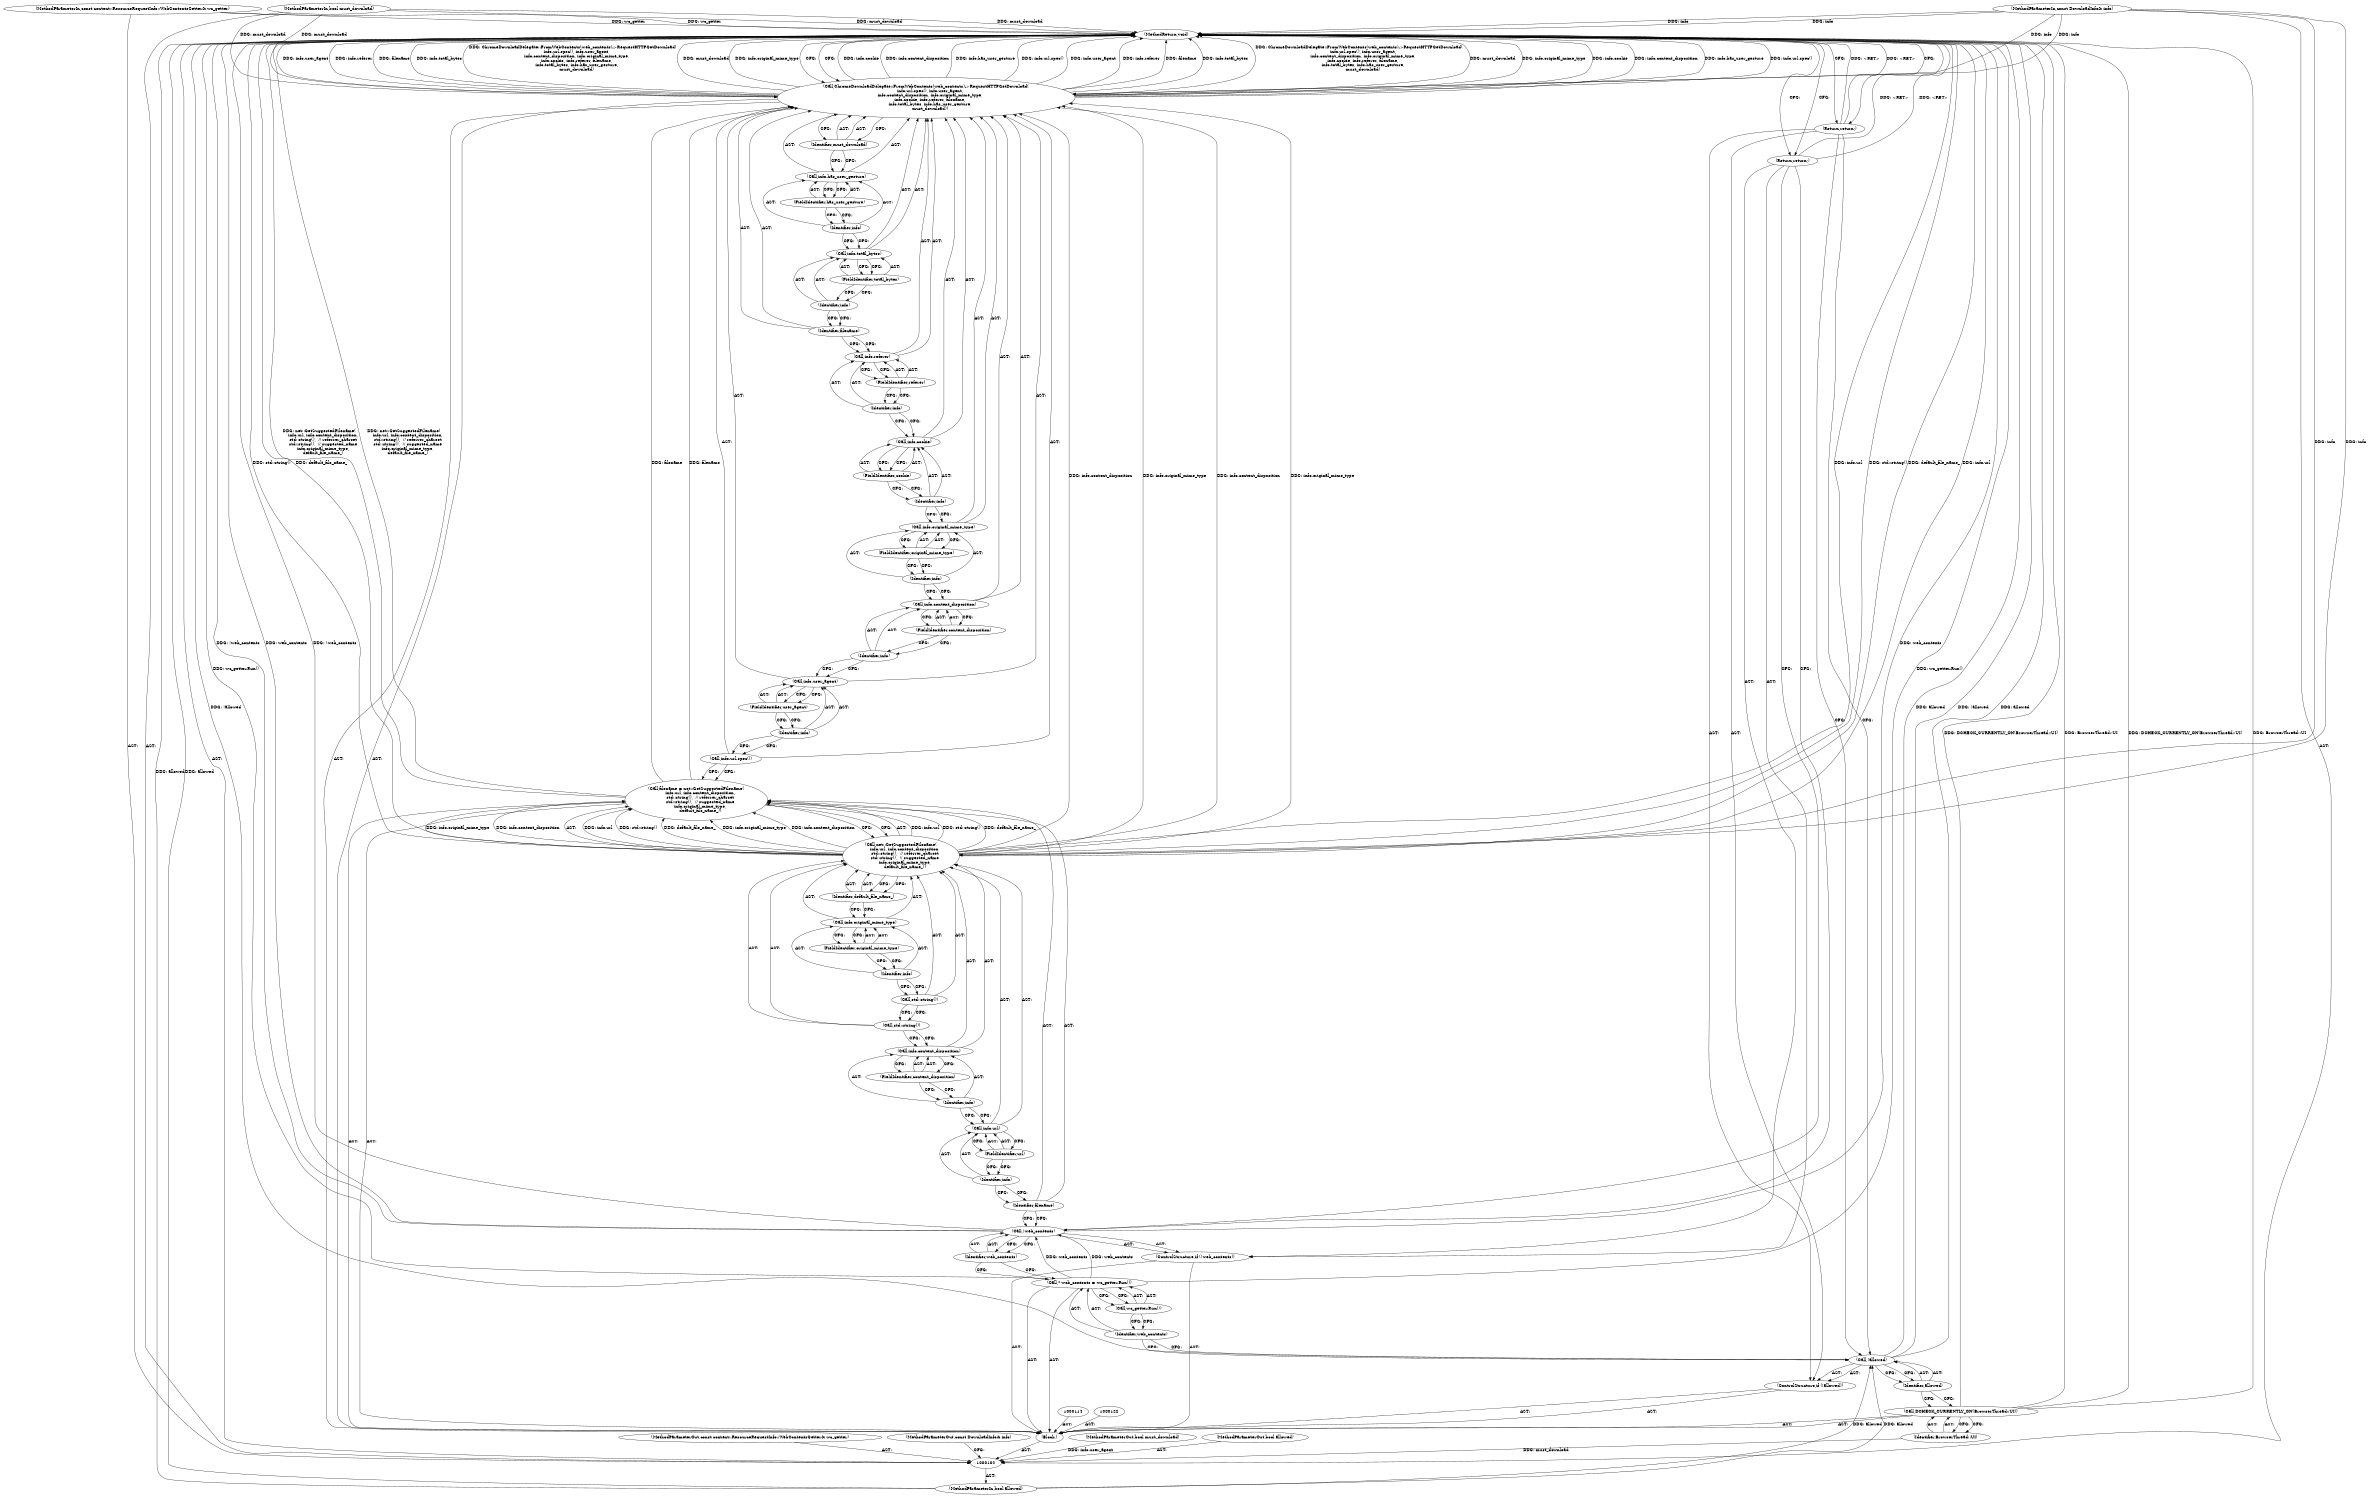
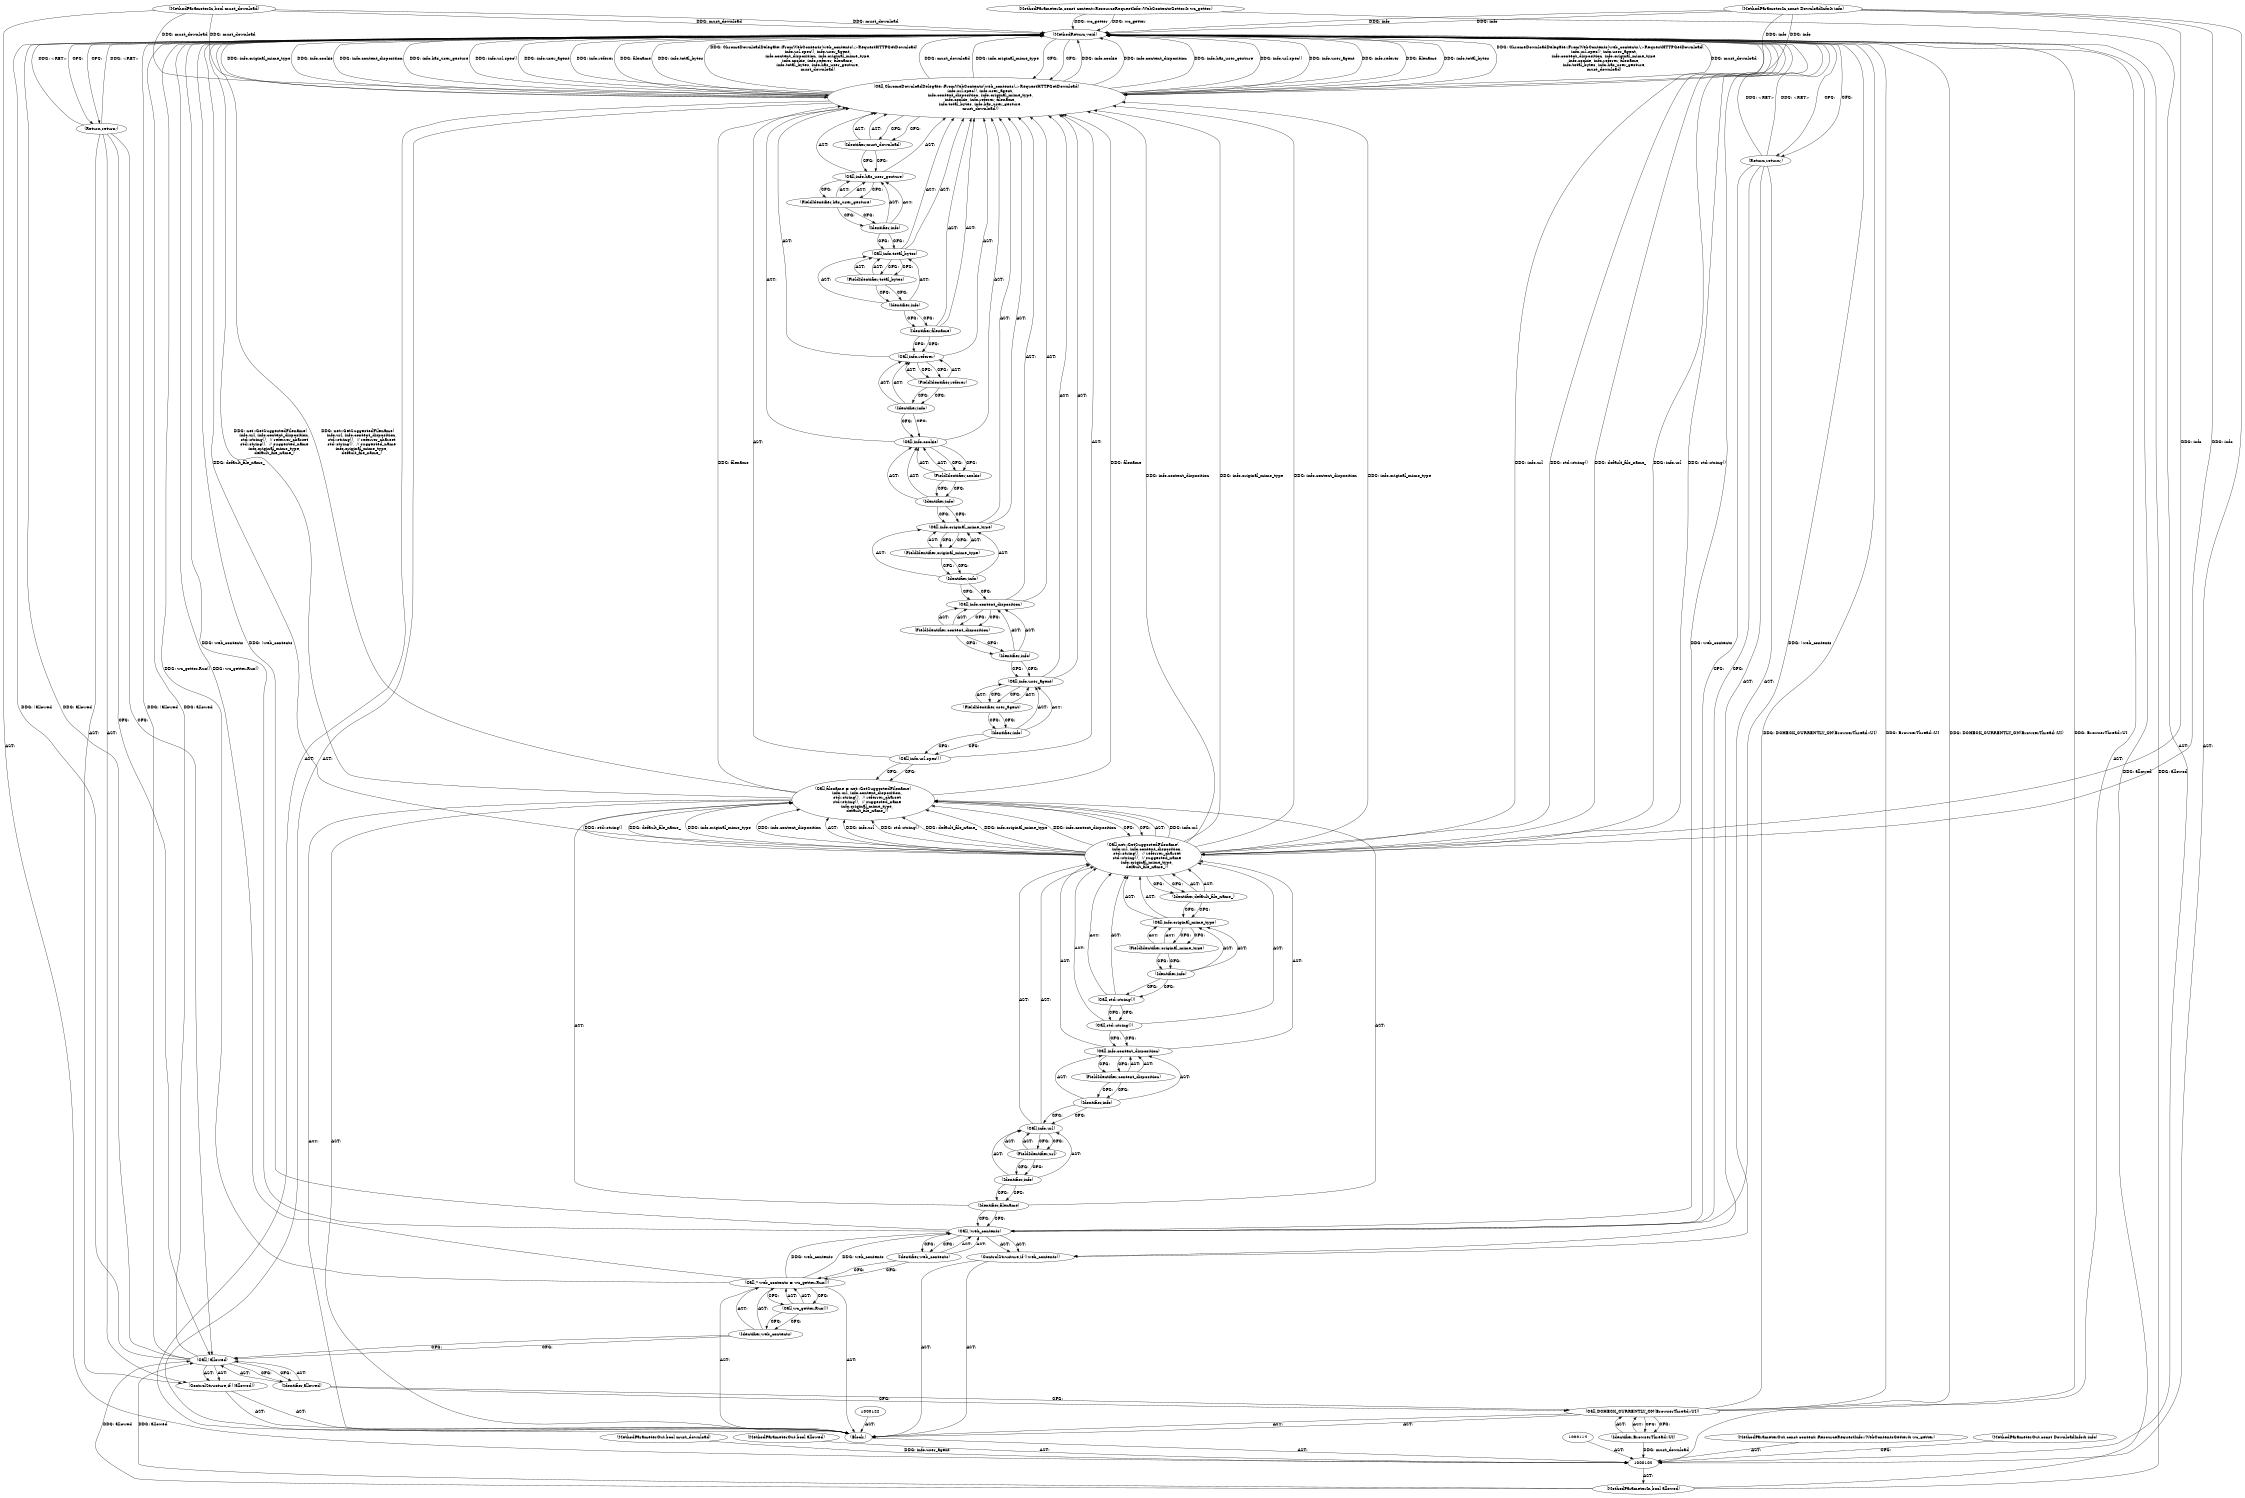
(1062, 1423) -> (1609, 1450)
